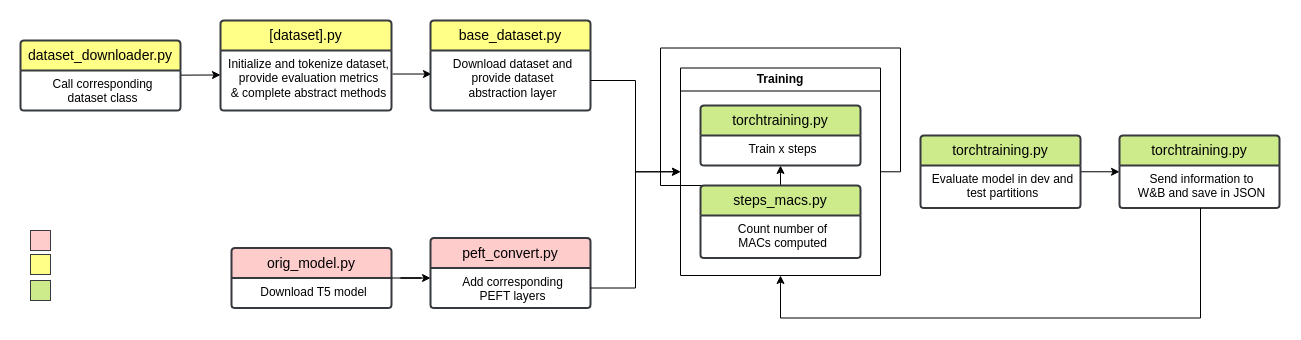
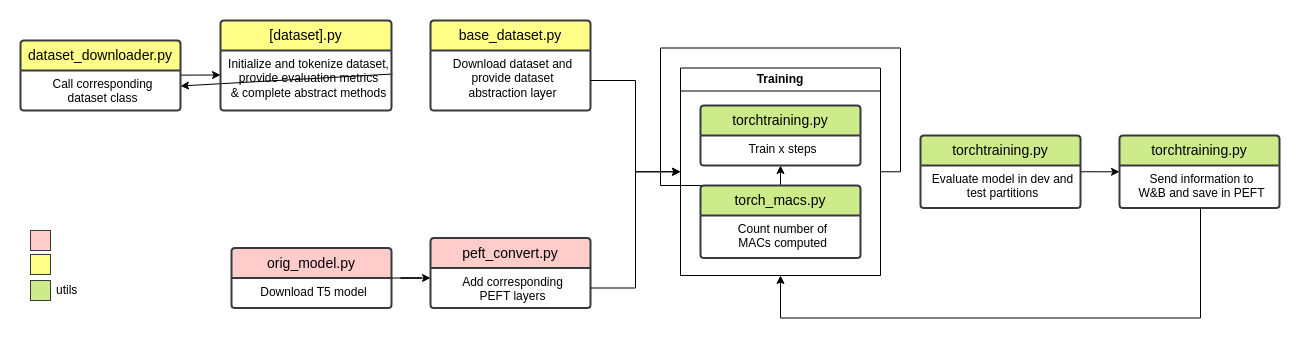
(409, 74) -> (290, 80)
(1202, 187) -> (1202, 187)
(781, 201) -> (781, 201)
none -> (85, 291)
